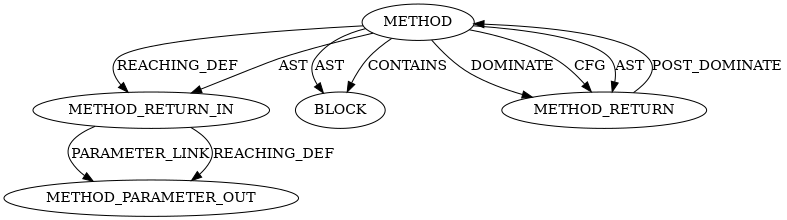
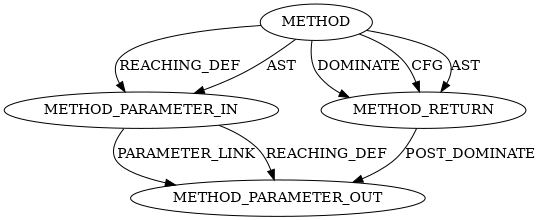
(590, 35) -> (395, 159)
(151, 110) -> (141, 110)
(340, 110) -> none
